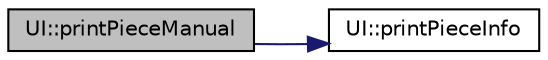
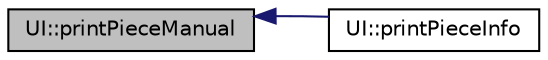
(281, 44) -> (302, 16)
